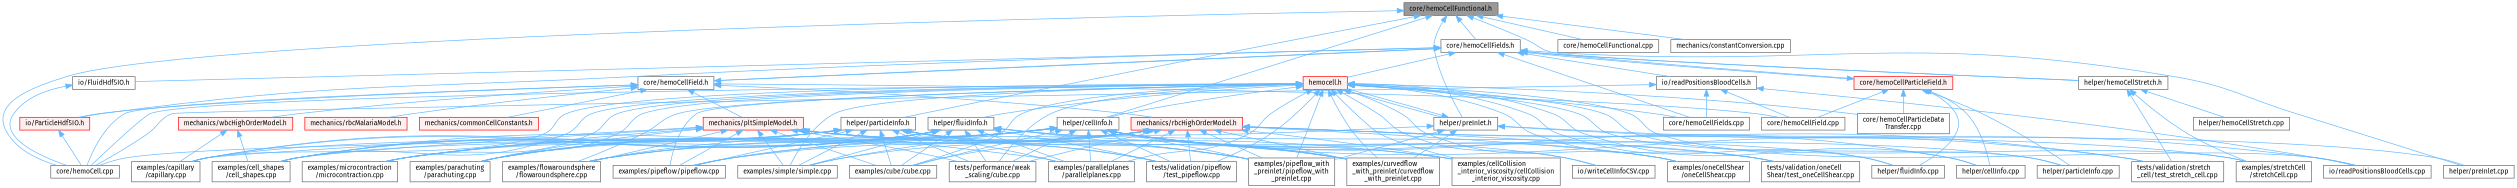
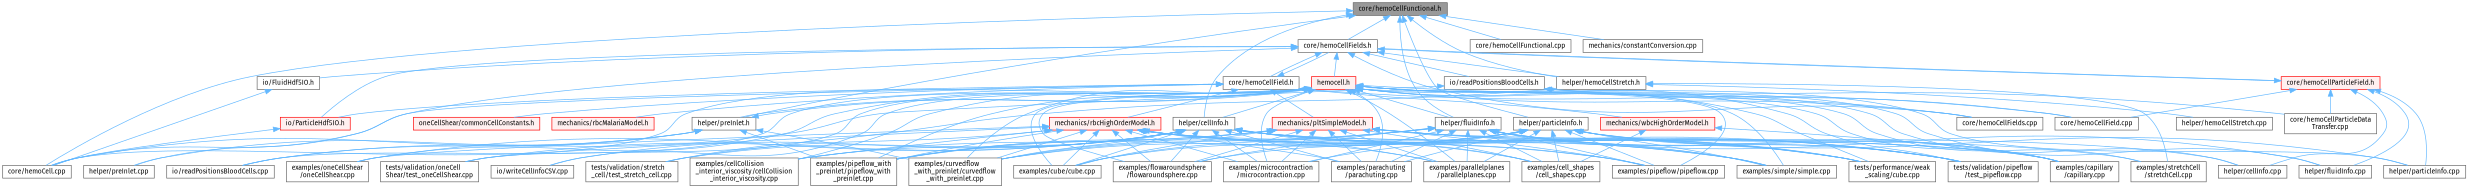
none -> (1408, 74)
(1061, 95) -> none
(603, 111) -> none
(479, 124) -> (477, 124)
